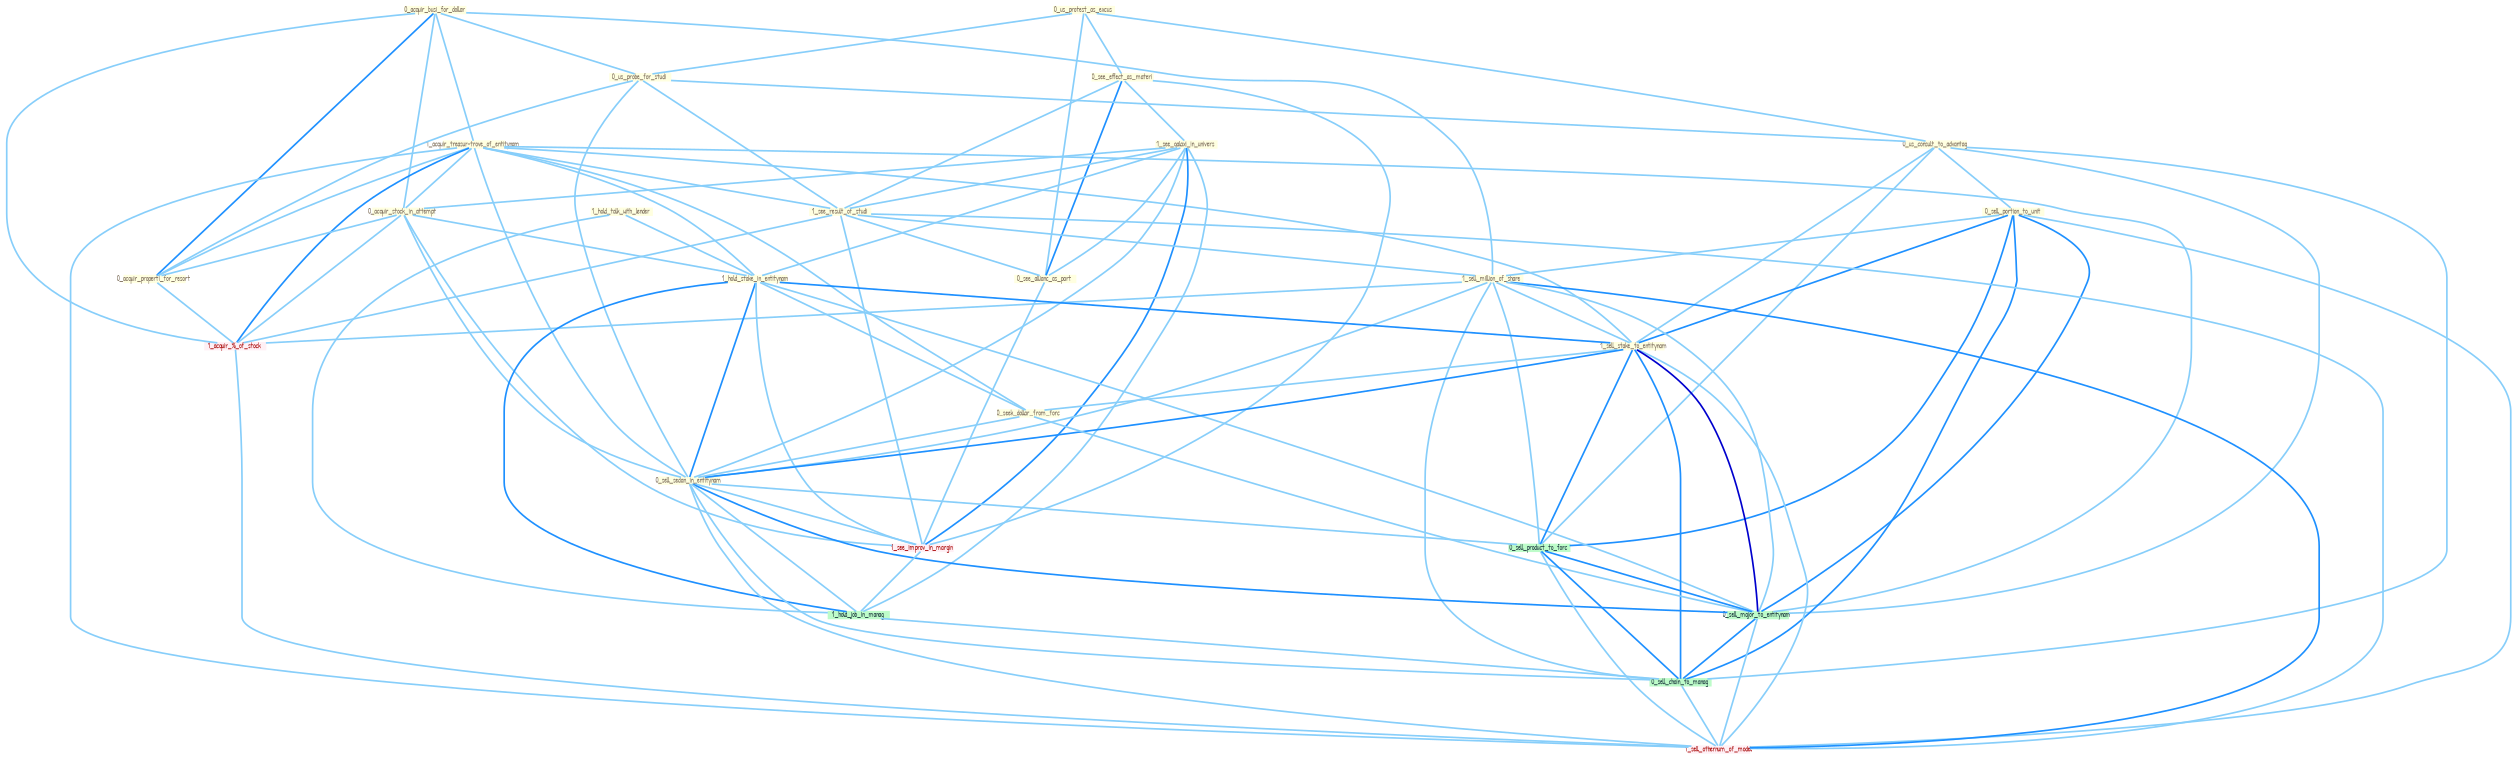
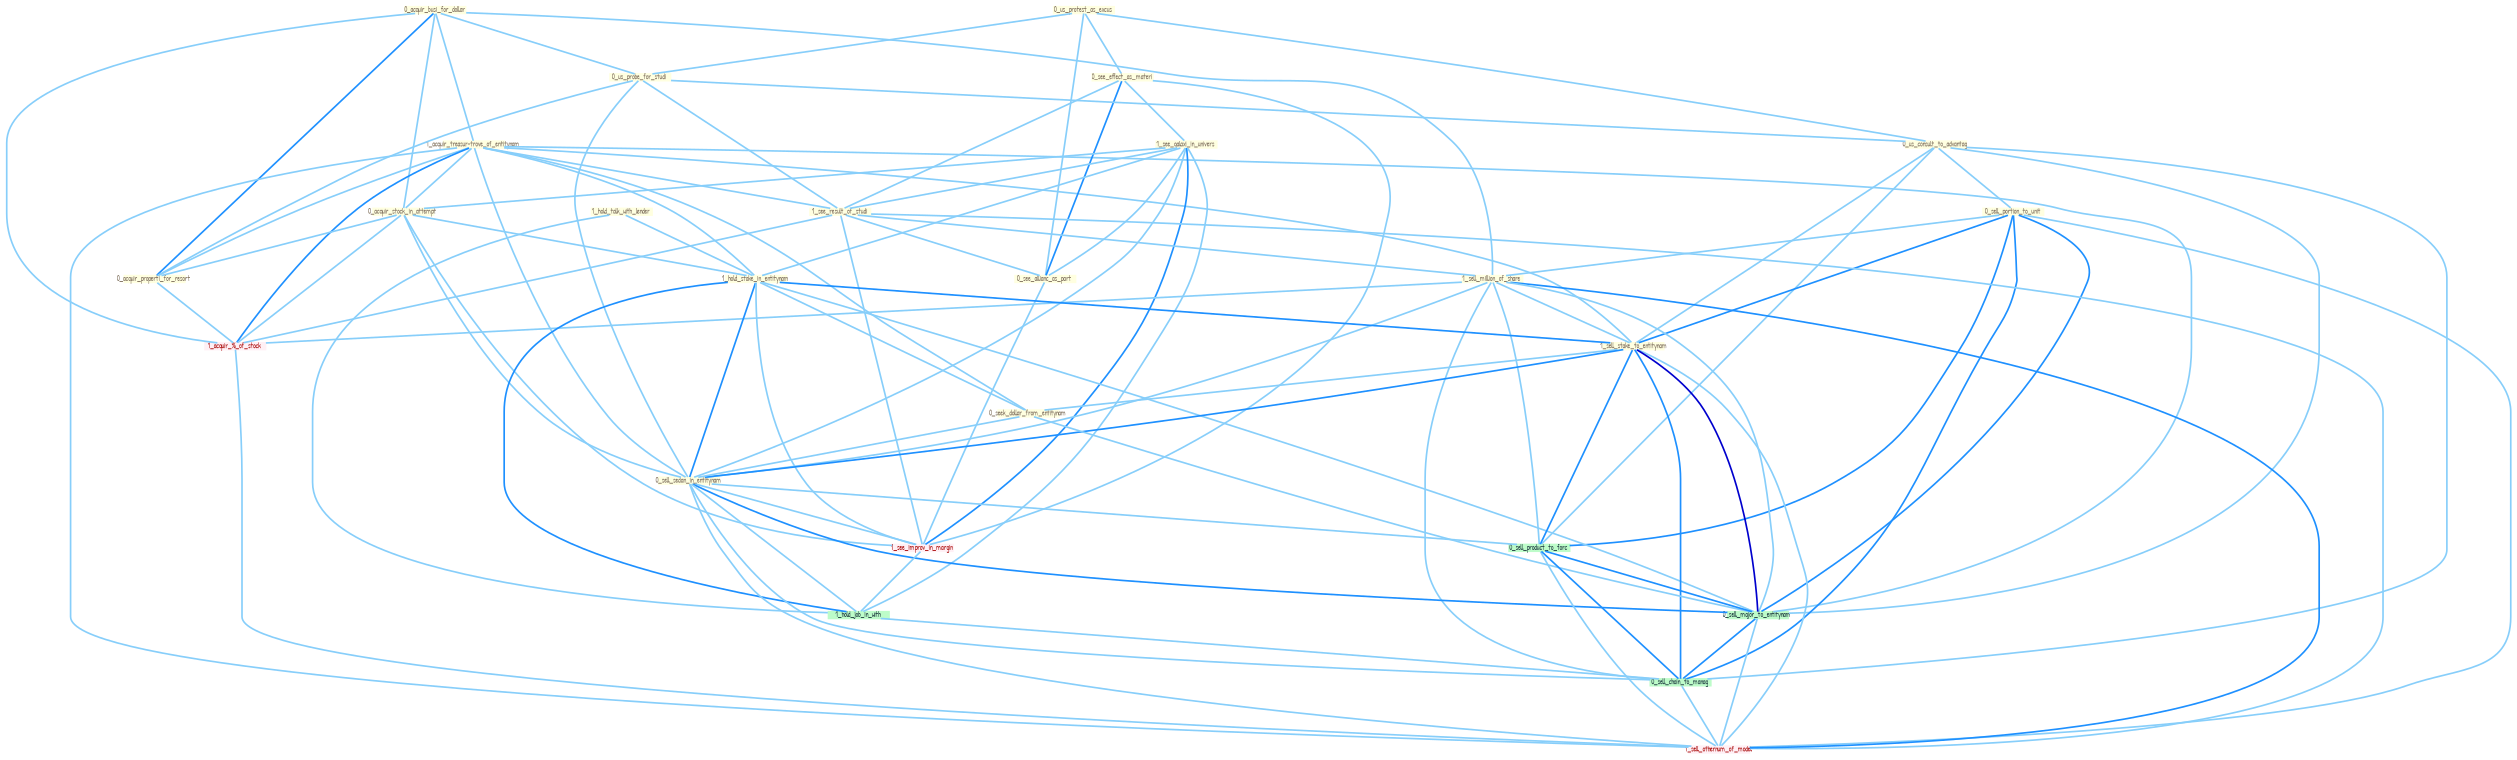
(1028, 413) -> (1028, 413)
(859, 615) -> (859, 615)
